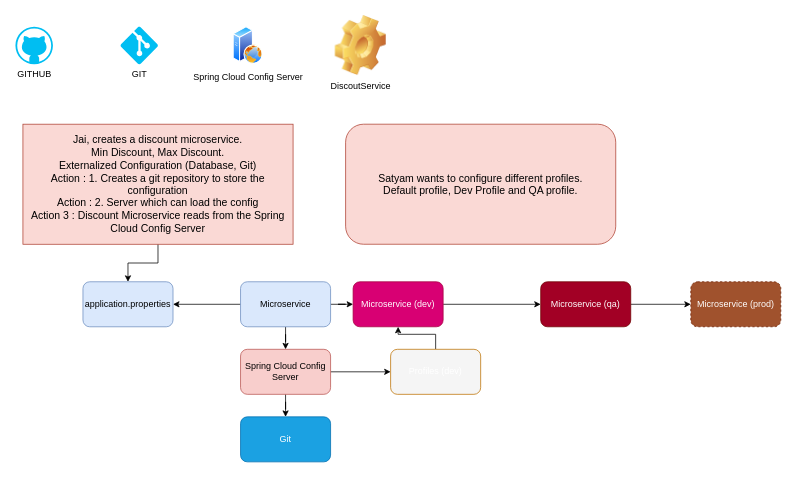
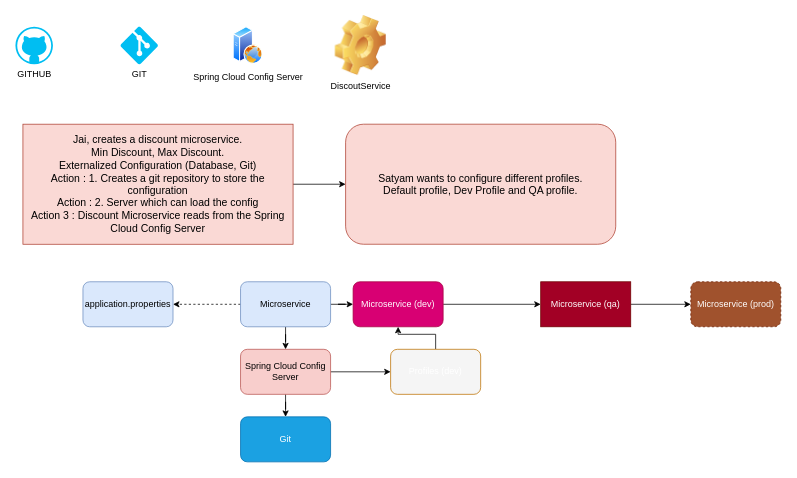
(128, 265) -> (316, 184)
(209, 304) -> (209, 304)
(585, 304) -> (585, 304)
